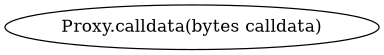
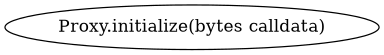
(192, 27) -> (192, 27)
